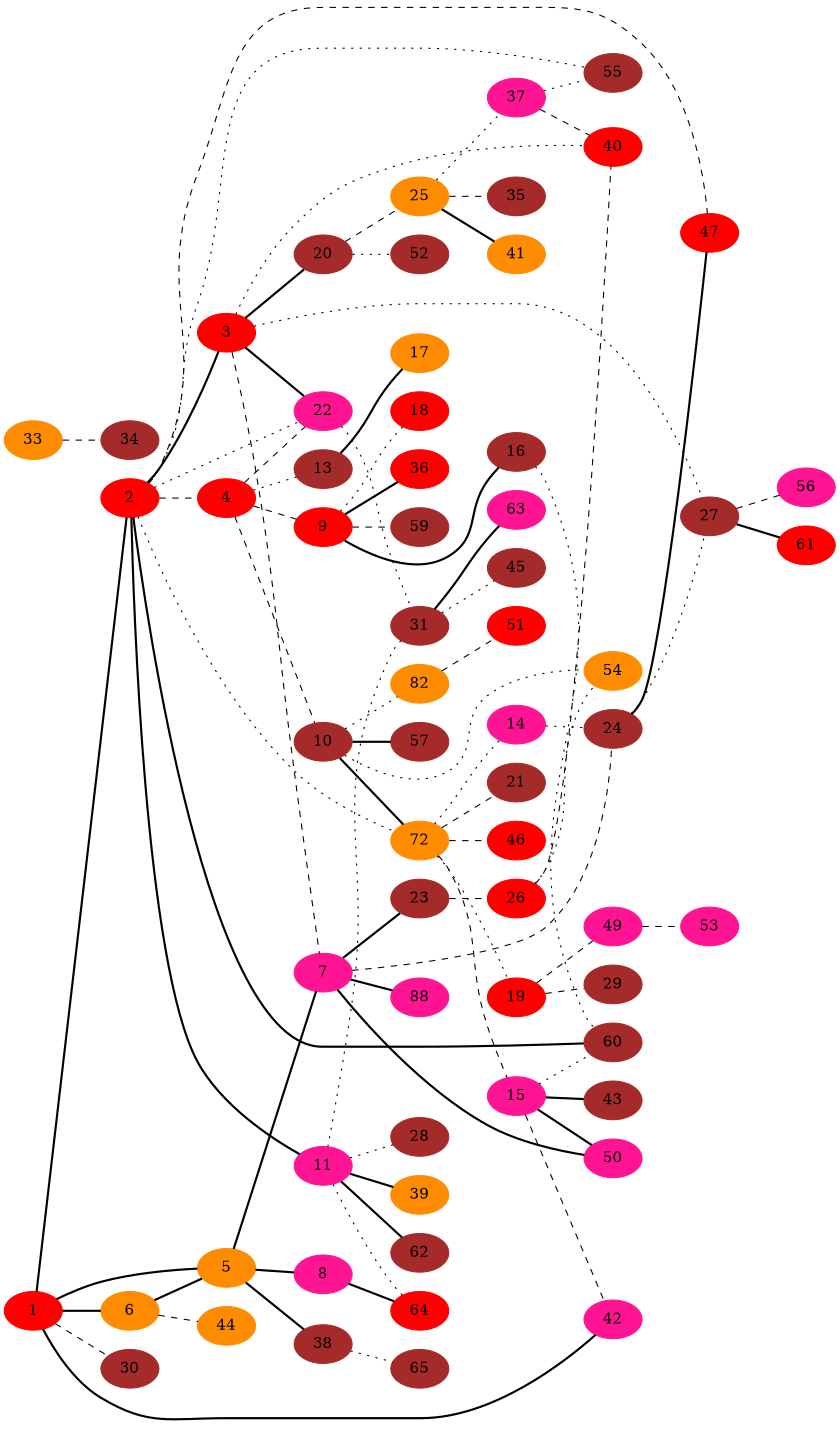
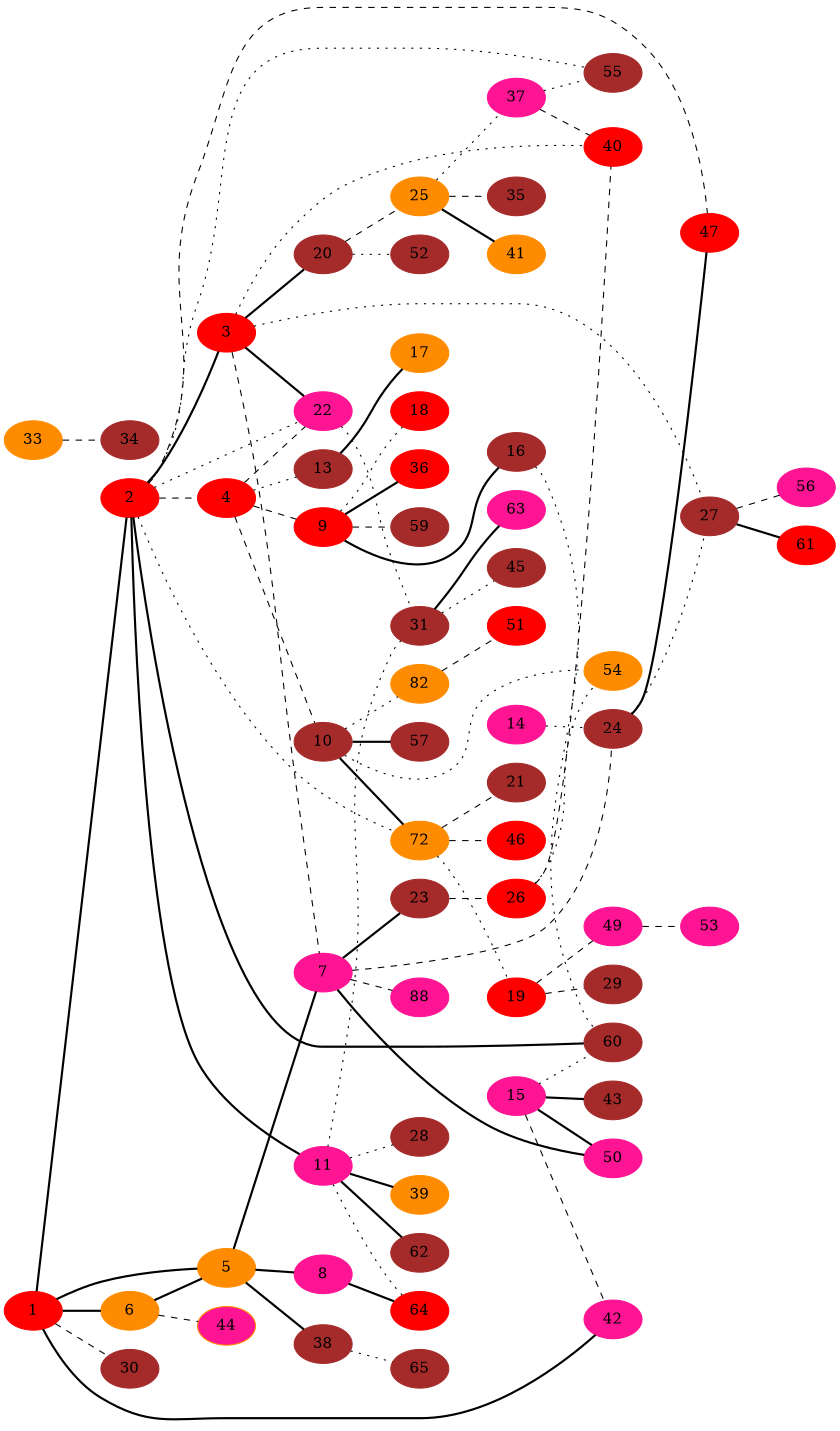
(466, 782) -> none
(475, 965) -> none
(372, 985) -> (372, 985)
(227, 1326) -> (227, 1326)
